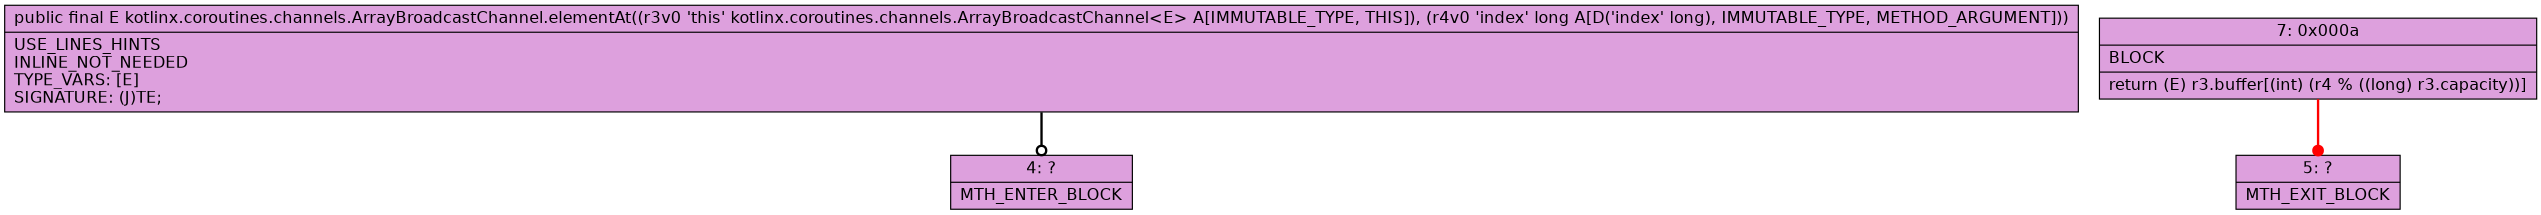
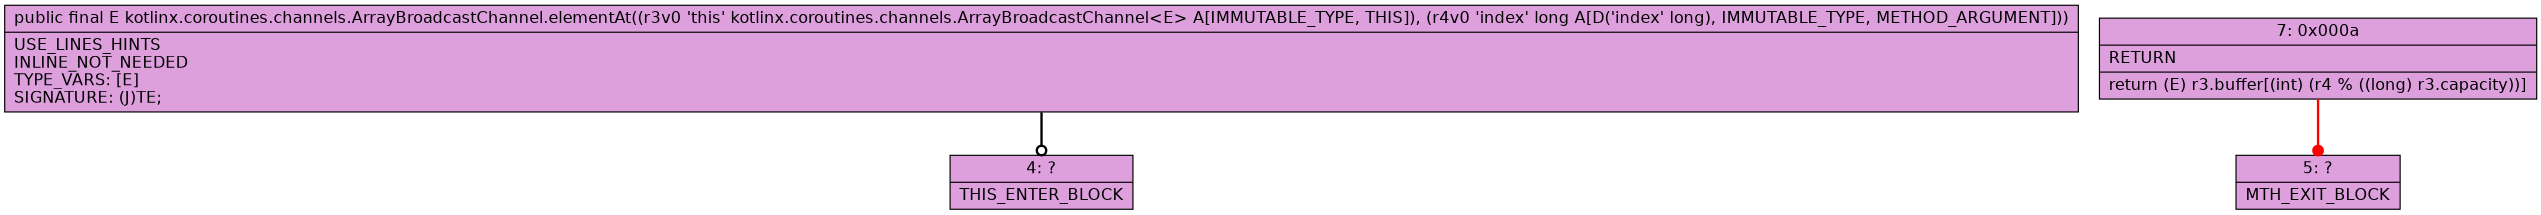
(2137, 58) -> (2143, 58)
(1042, 195) -> (1042, 195)
